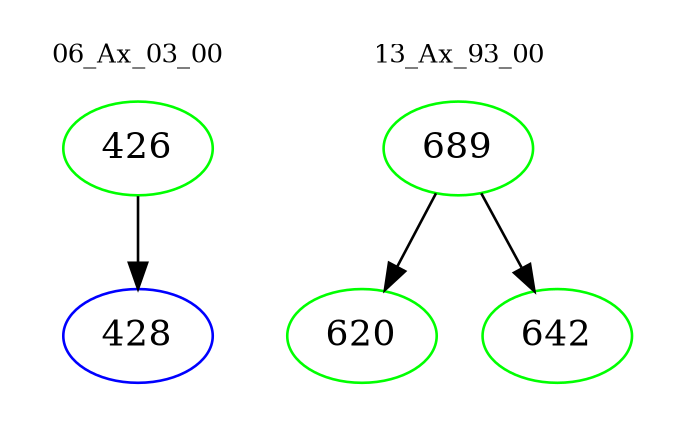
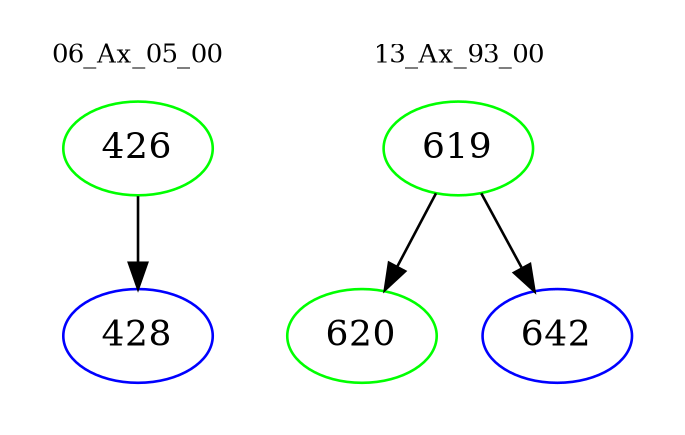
(138, 56) -> (138, 56)
(458, 148) -> (458, 148)
(557, 336) -> (557, 336)
